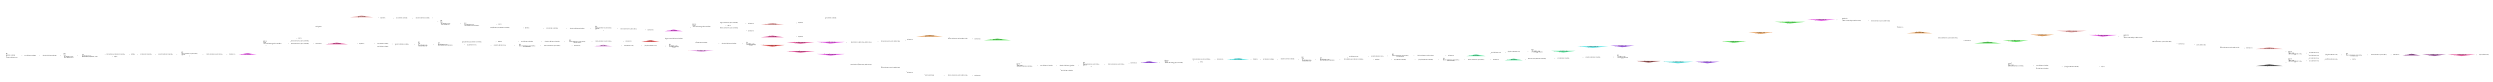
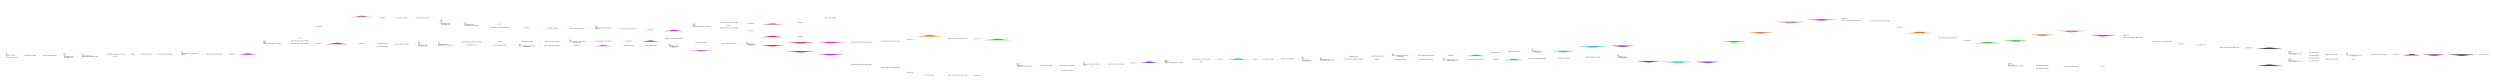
(1790, 22) -> (1790, 22)
(650, 41) -> (650, 41)
(2269, 48) -> (2269, 48)
(2462, 55) -> (2462, 55)
